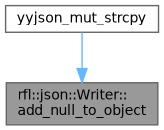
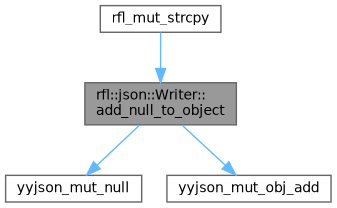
(82, 19) -> (161, 19)
none -> (74, 189)
none -> (249, 189)
